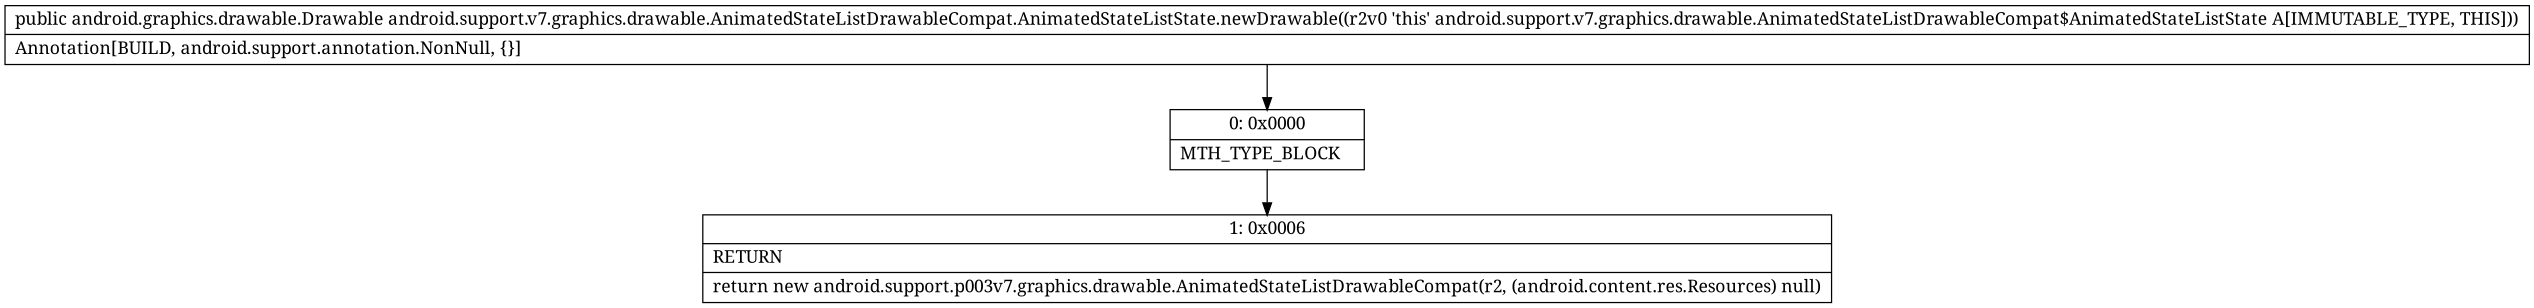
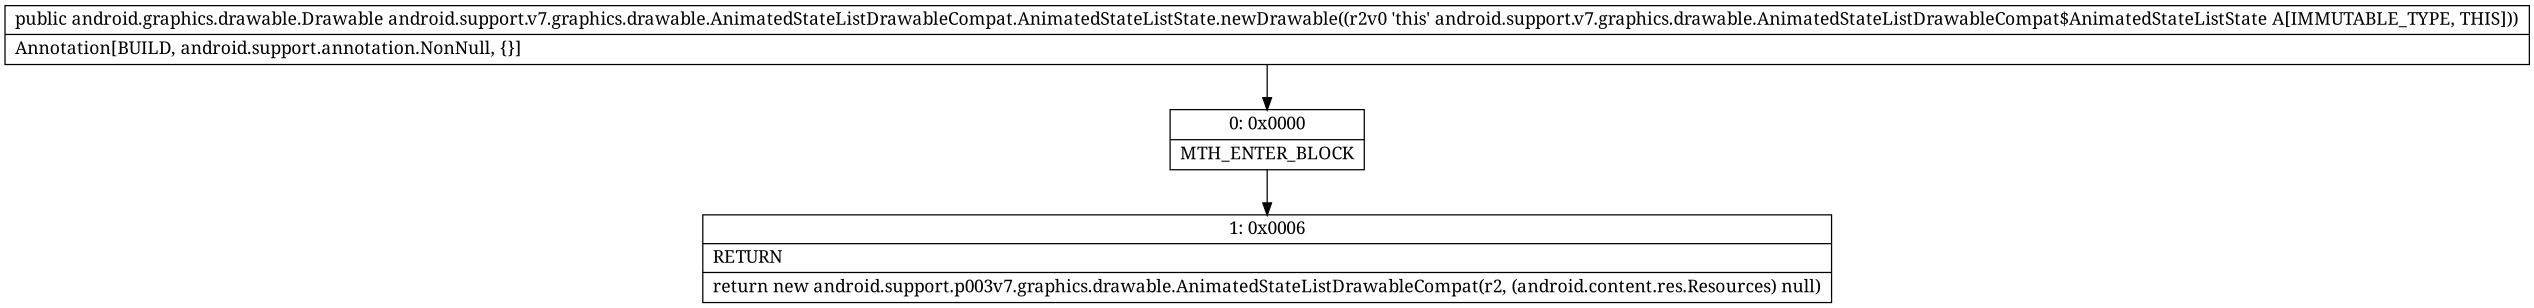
(1260, 154) -> (1267, 154)
